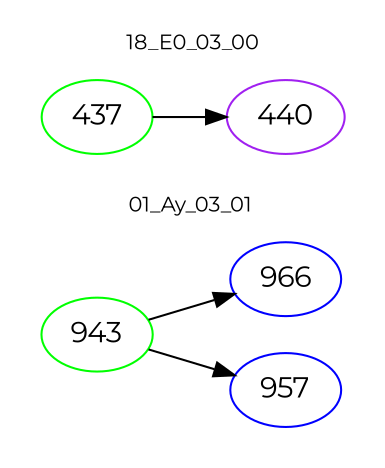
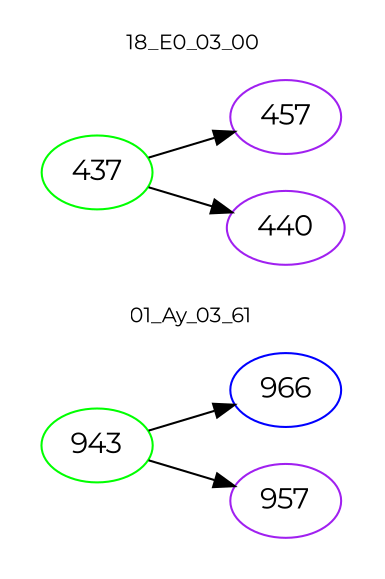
none -> (286, 117)
(191, 206) -> (191, 317)
(286, 390) -> (286, 501)
